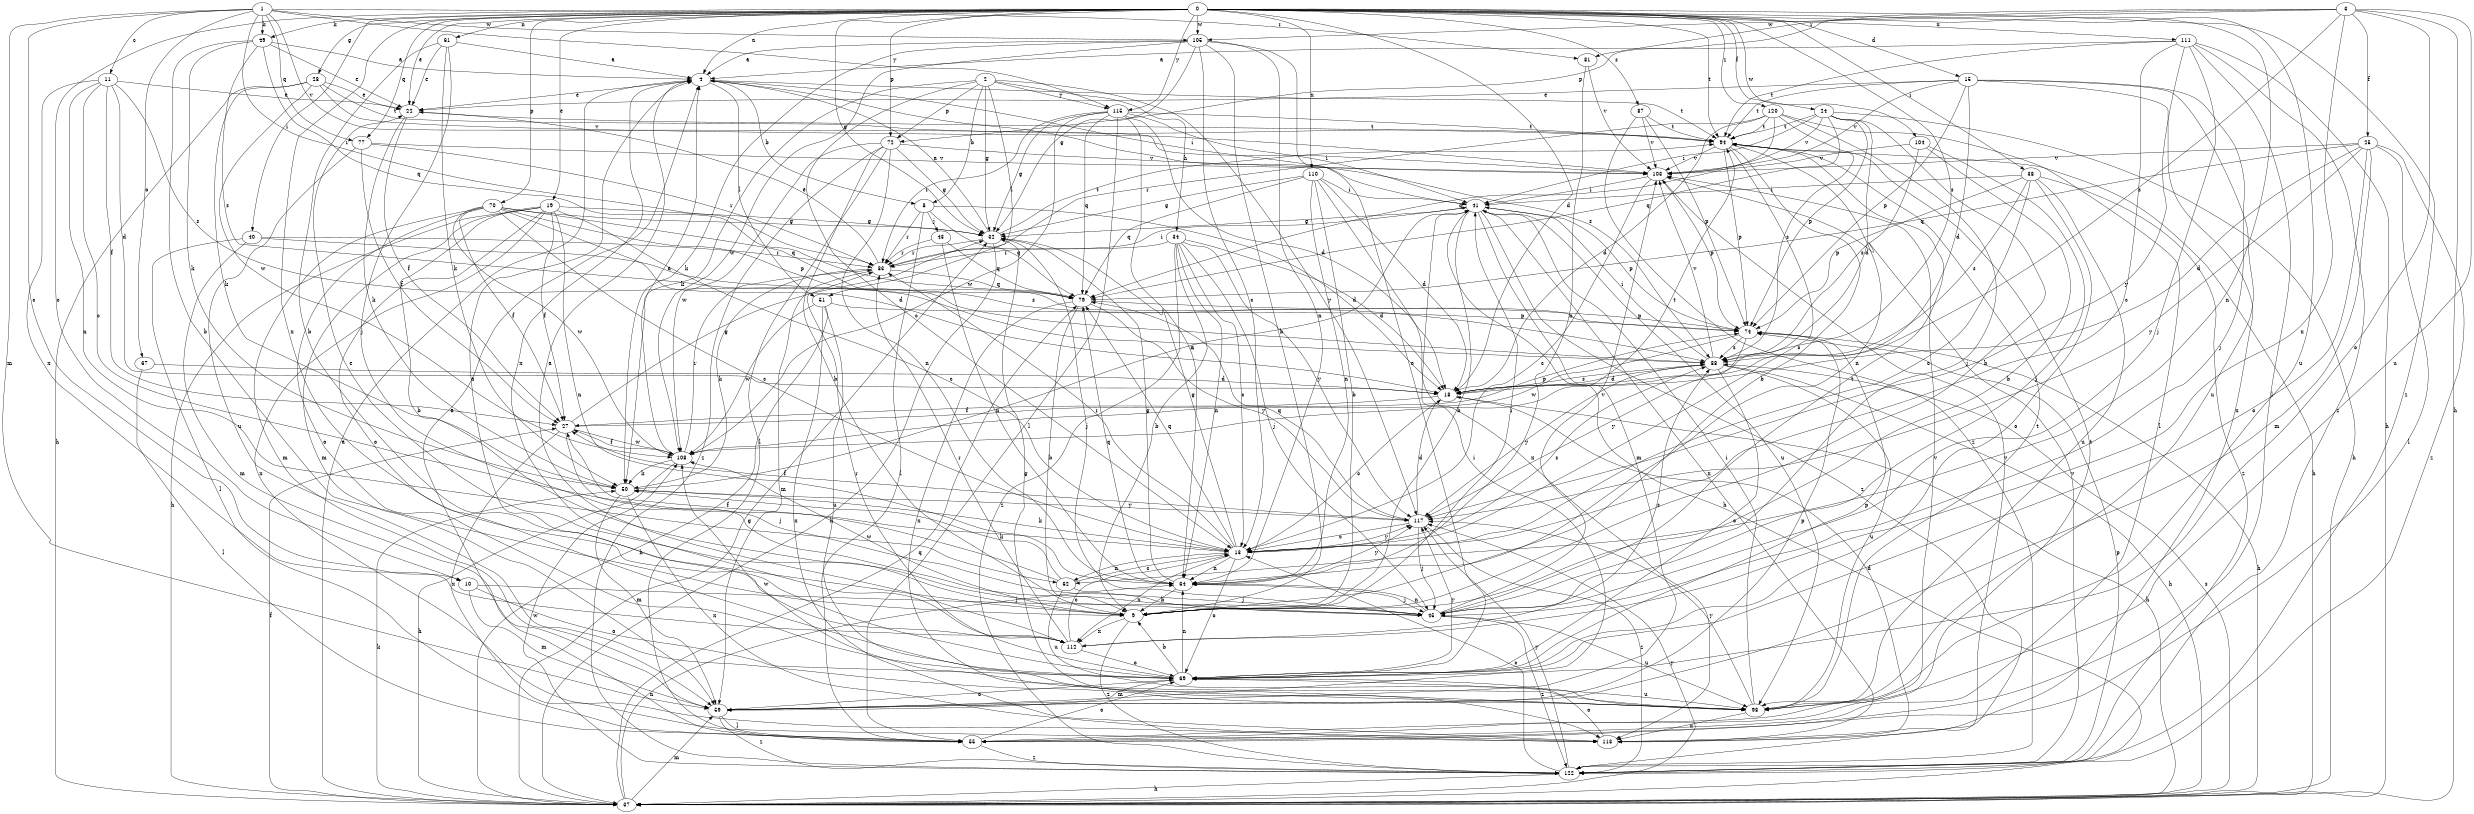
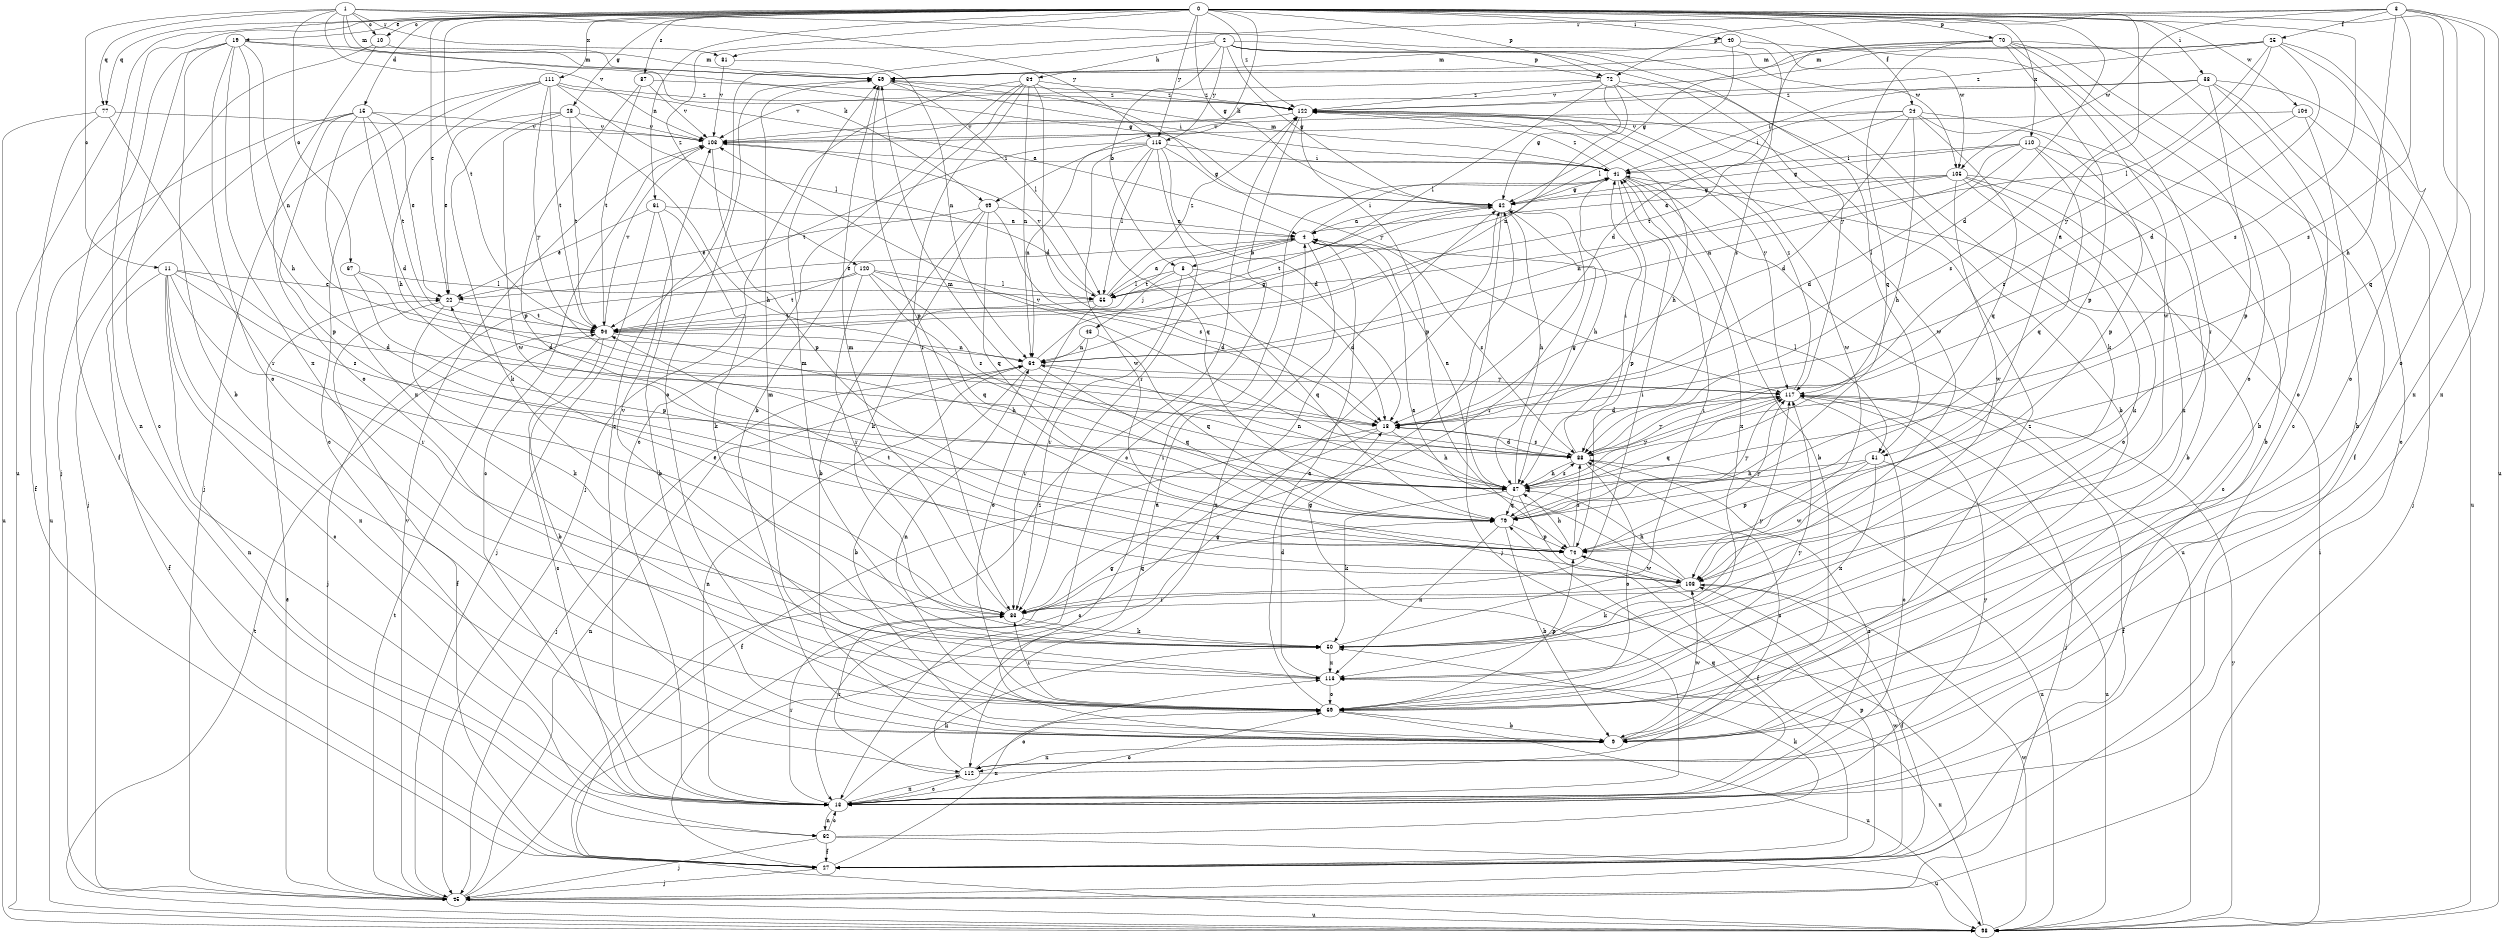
(889, 17) -> (2019, 22)
(511, 187) -> (523, 516)
(1737, 235) -> (905, 456)
